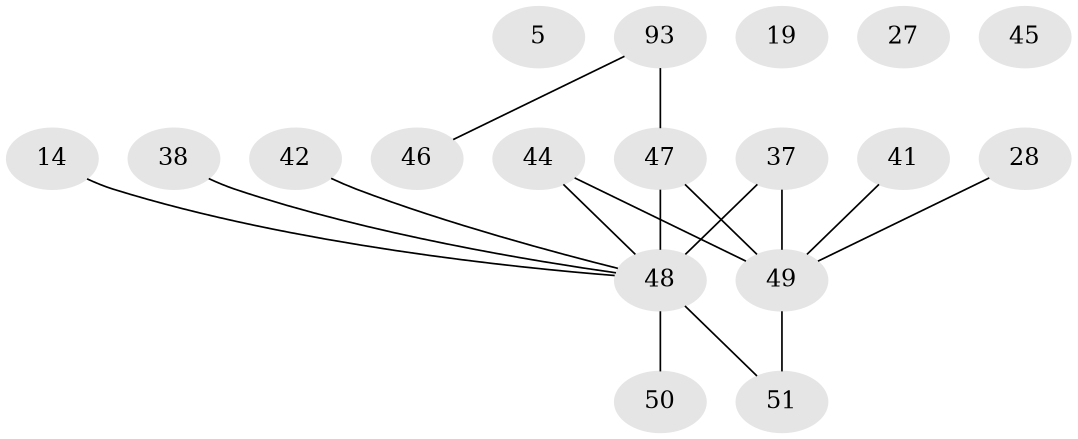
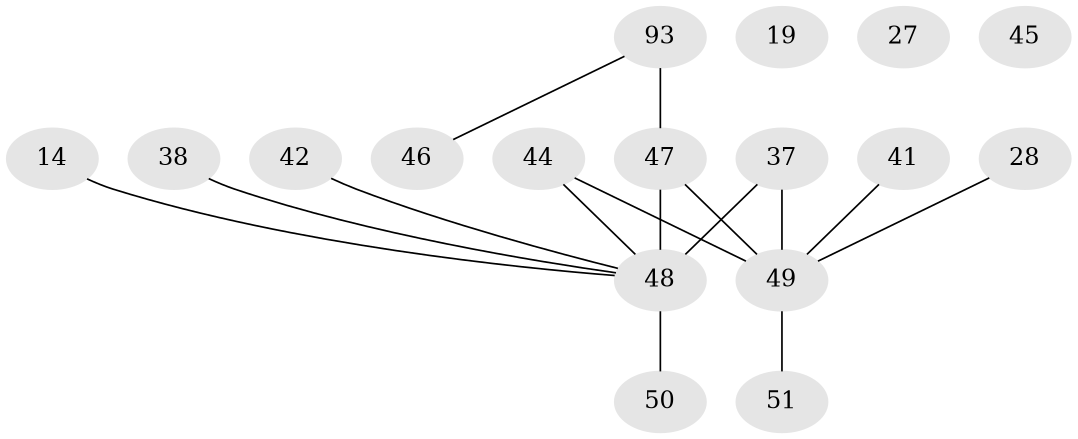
(539, 37) -> none
(721, 341) -> none
